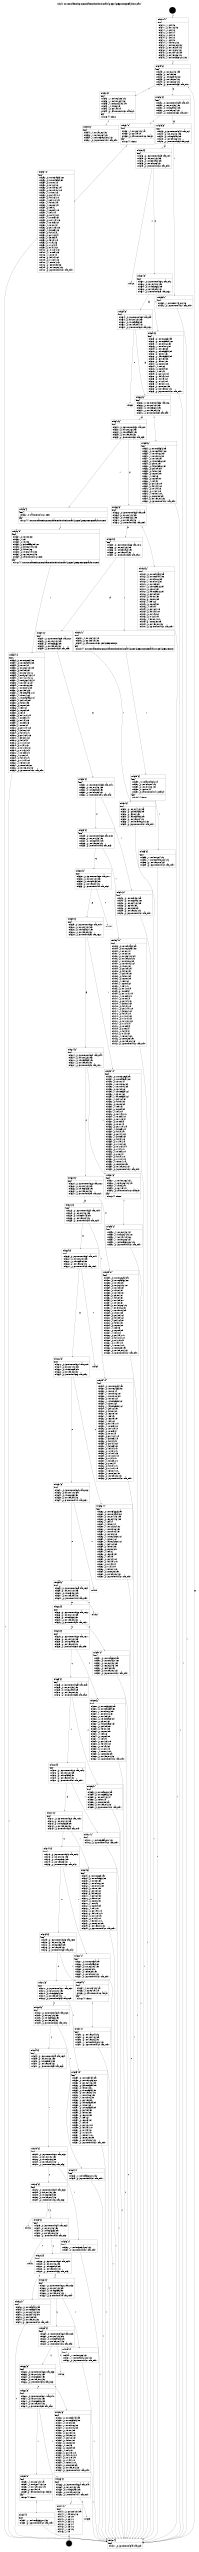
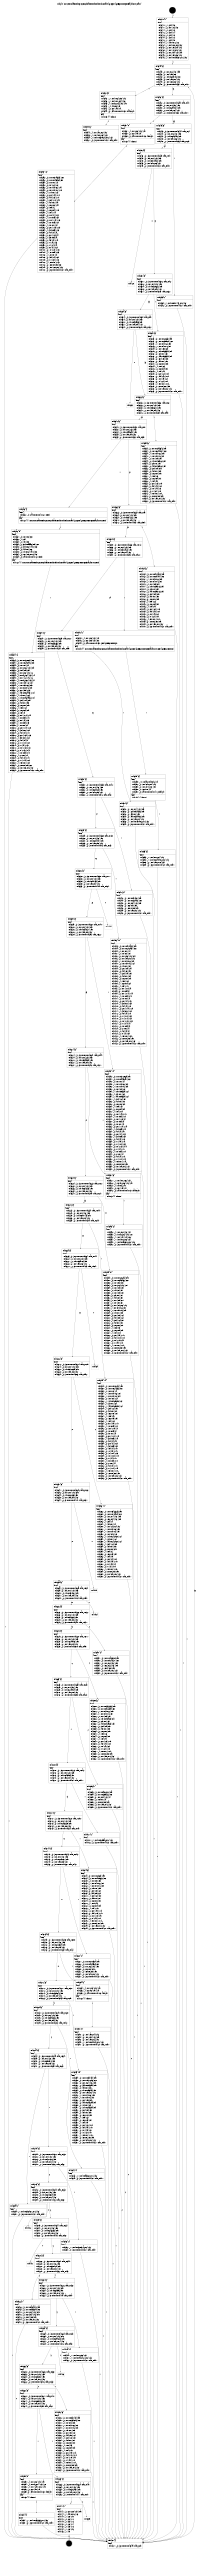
none -> (28, 2210)
